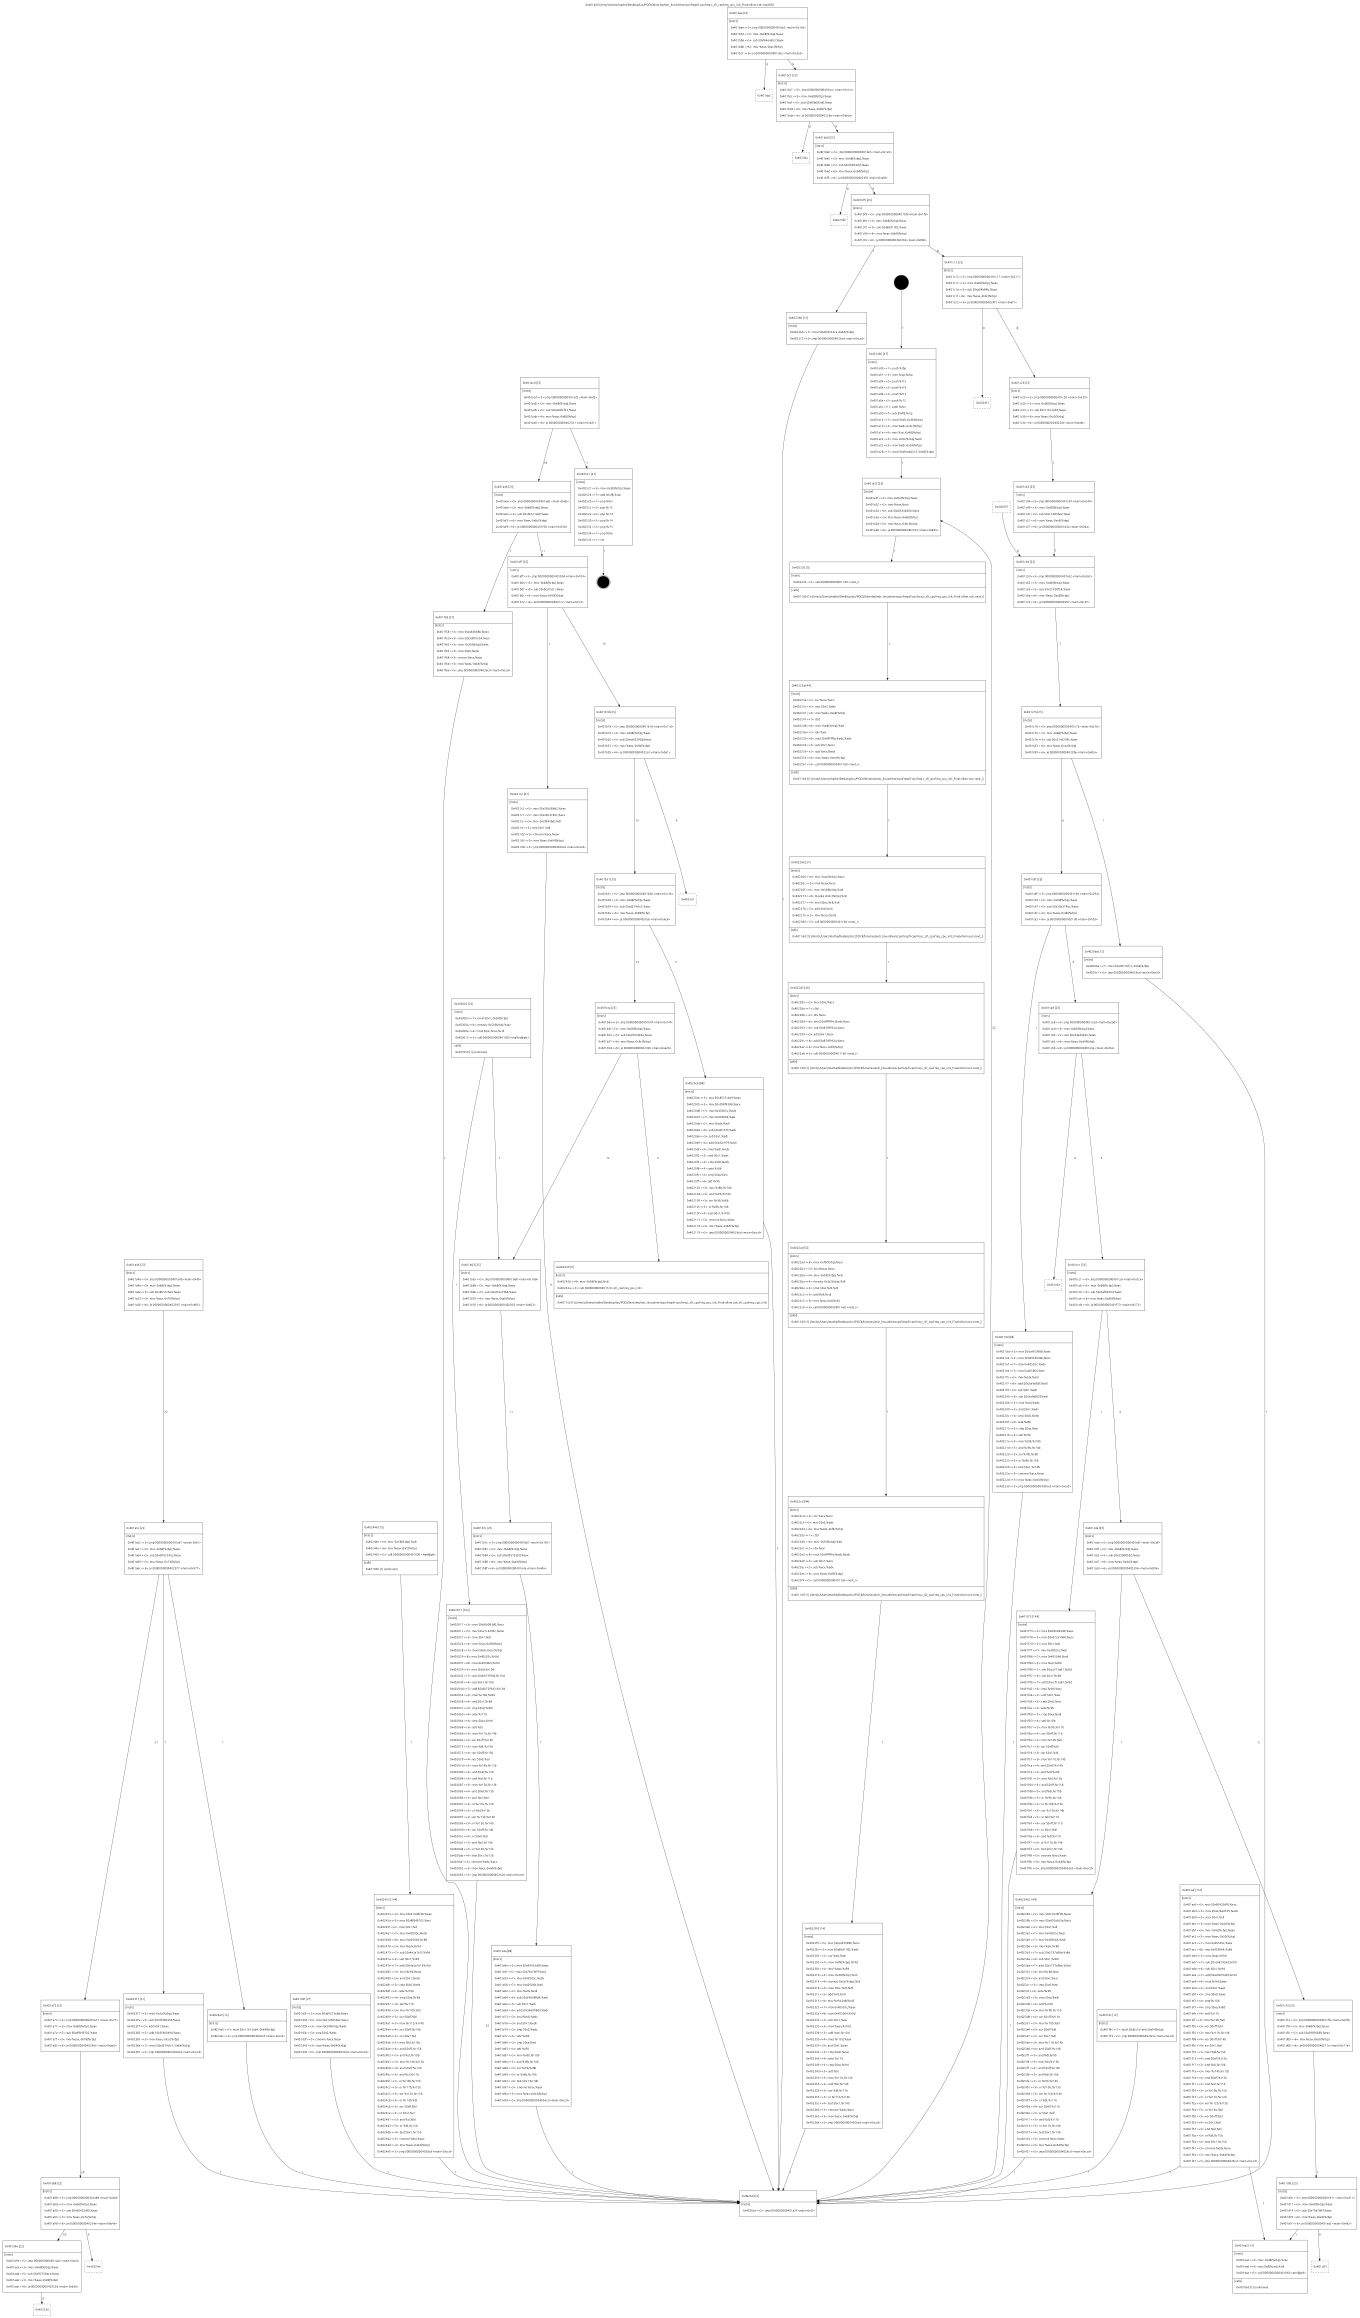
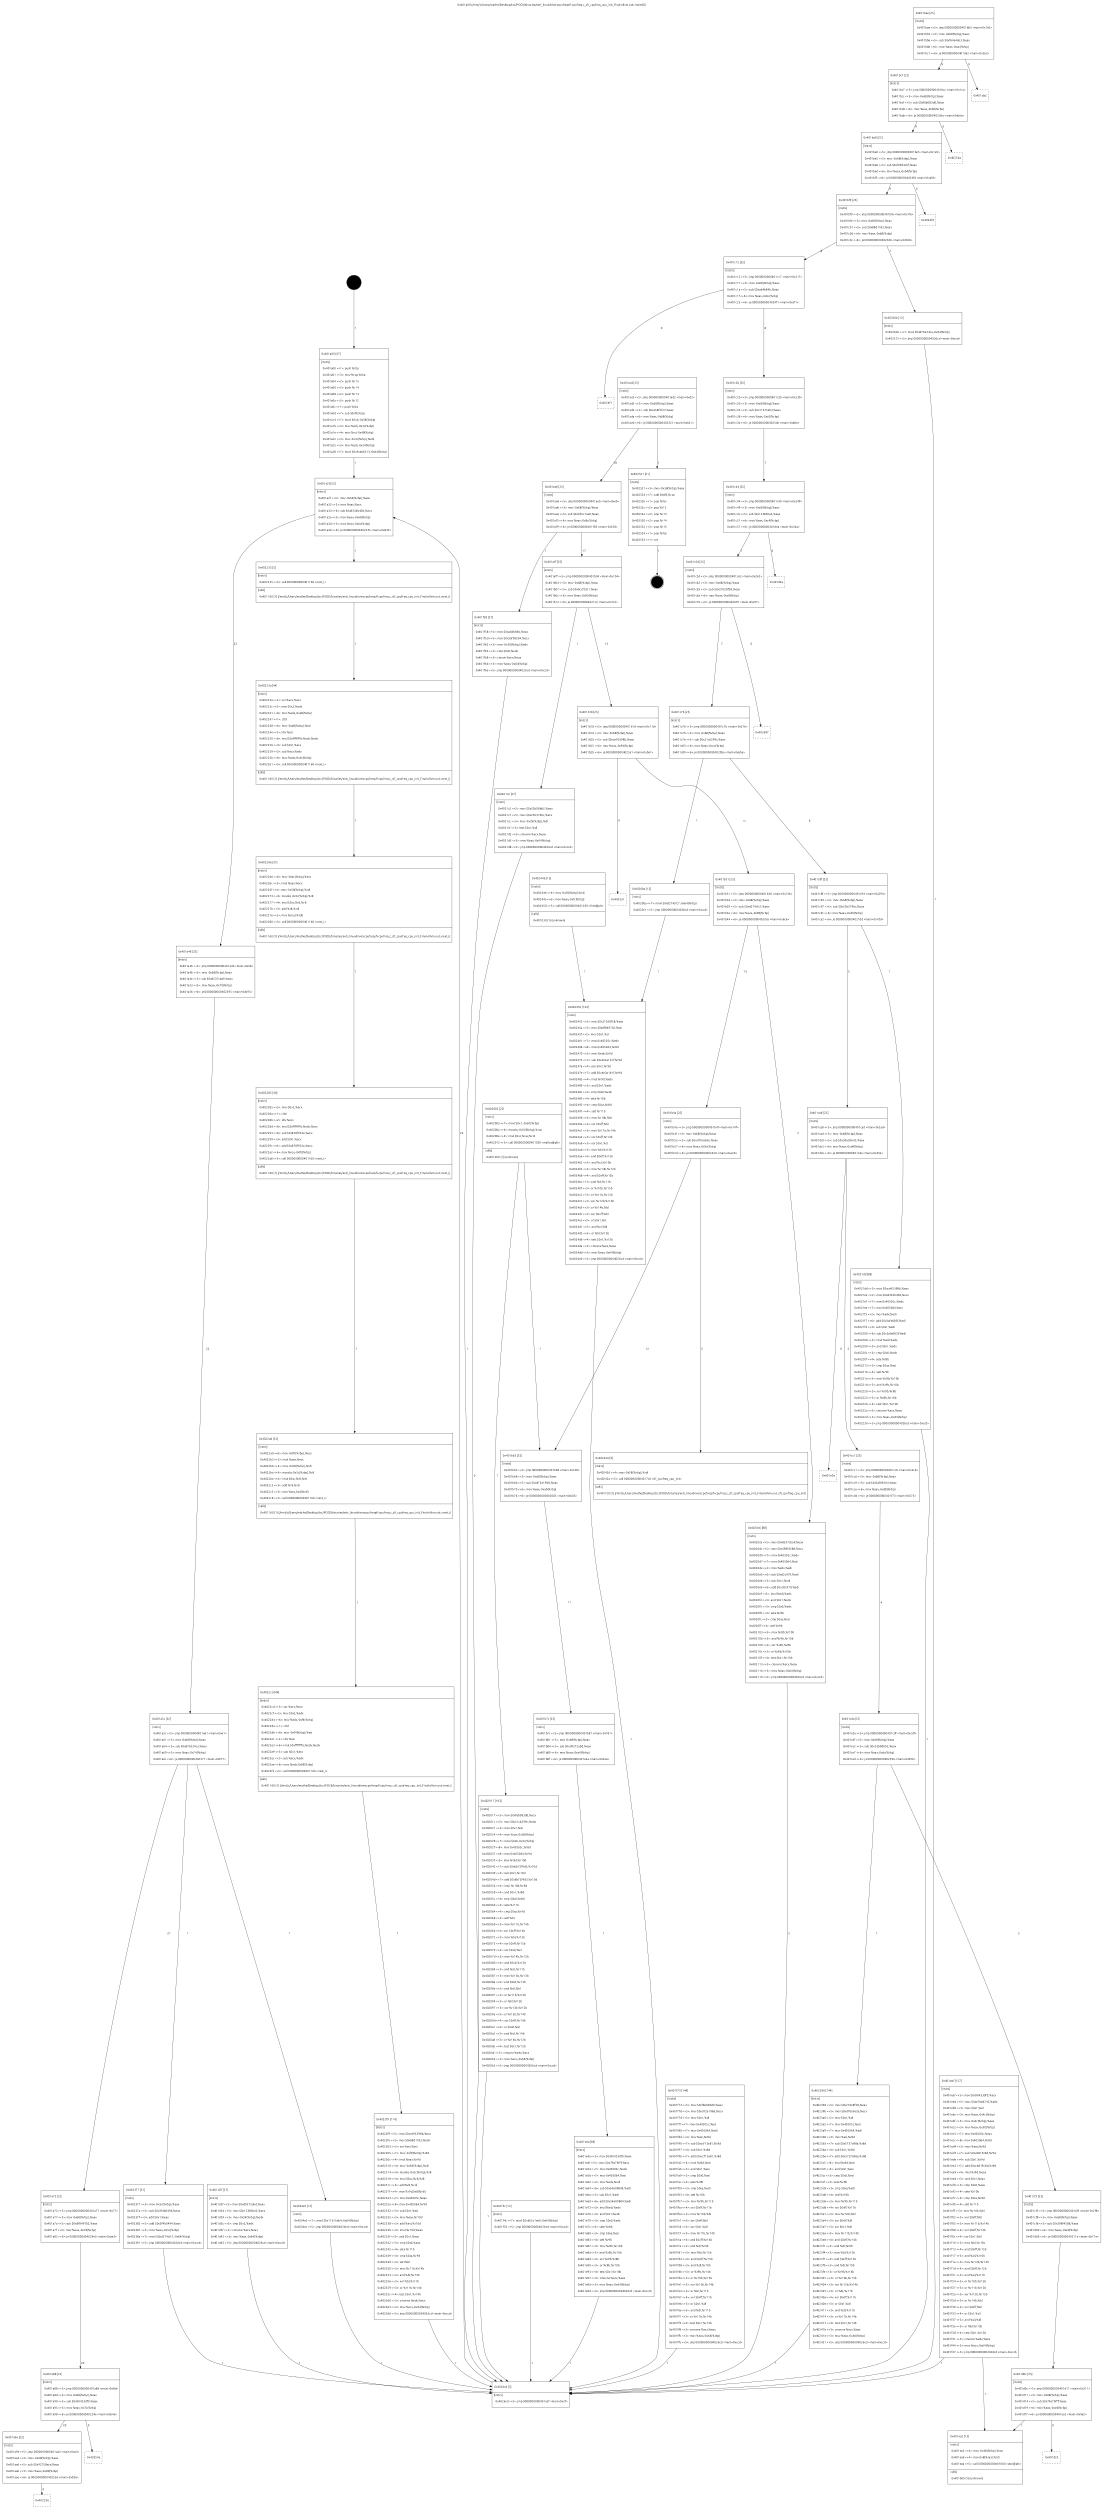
(1007, 535) -> (748, 666)
none -> (776, 582)
none -> (233, 706)
(1085, 1460) -> none
(1265, 1775) -> (654, 958)
(487, 2026) -> (488, 2217)
